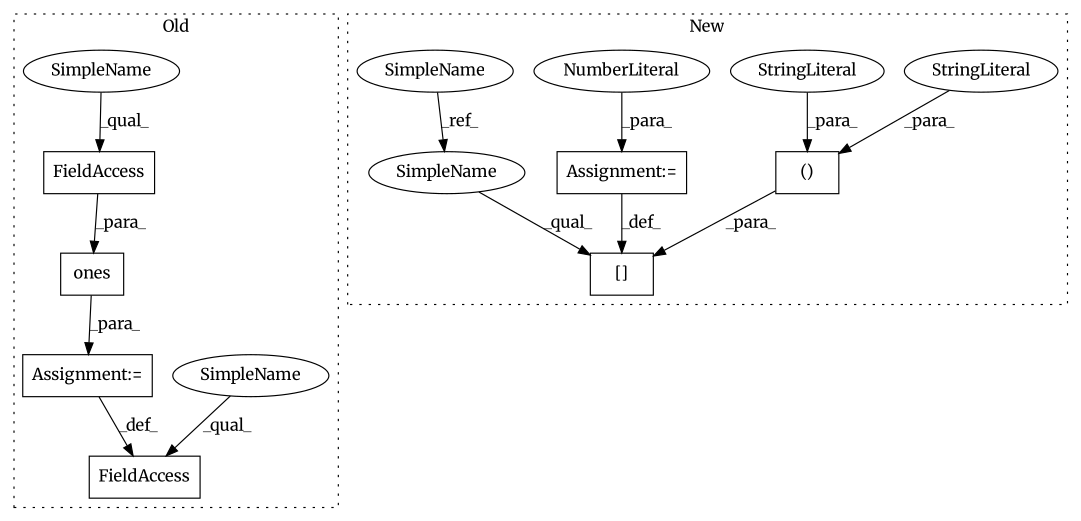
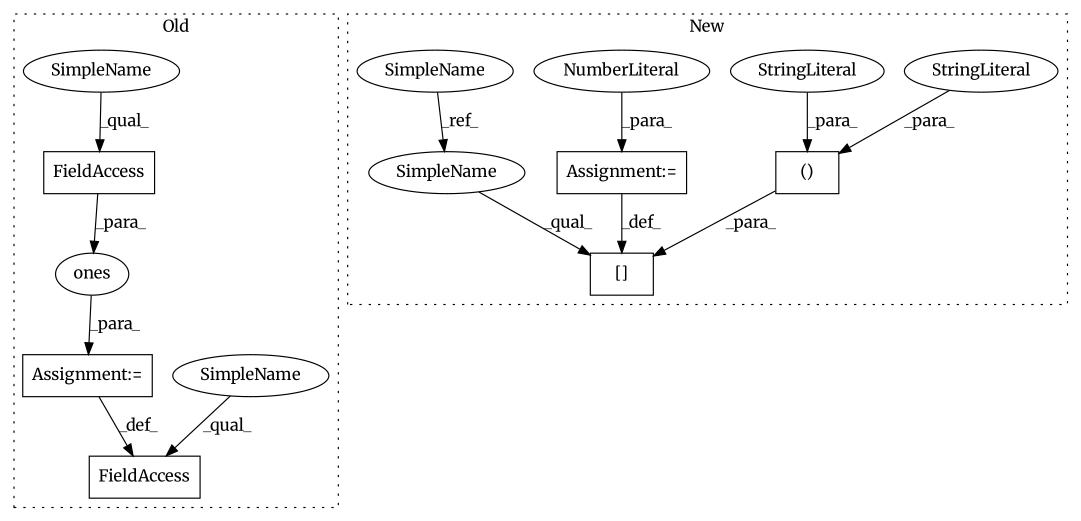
(92, 274) -> (92, 274)
